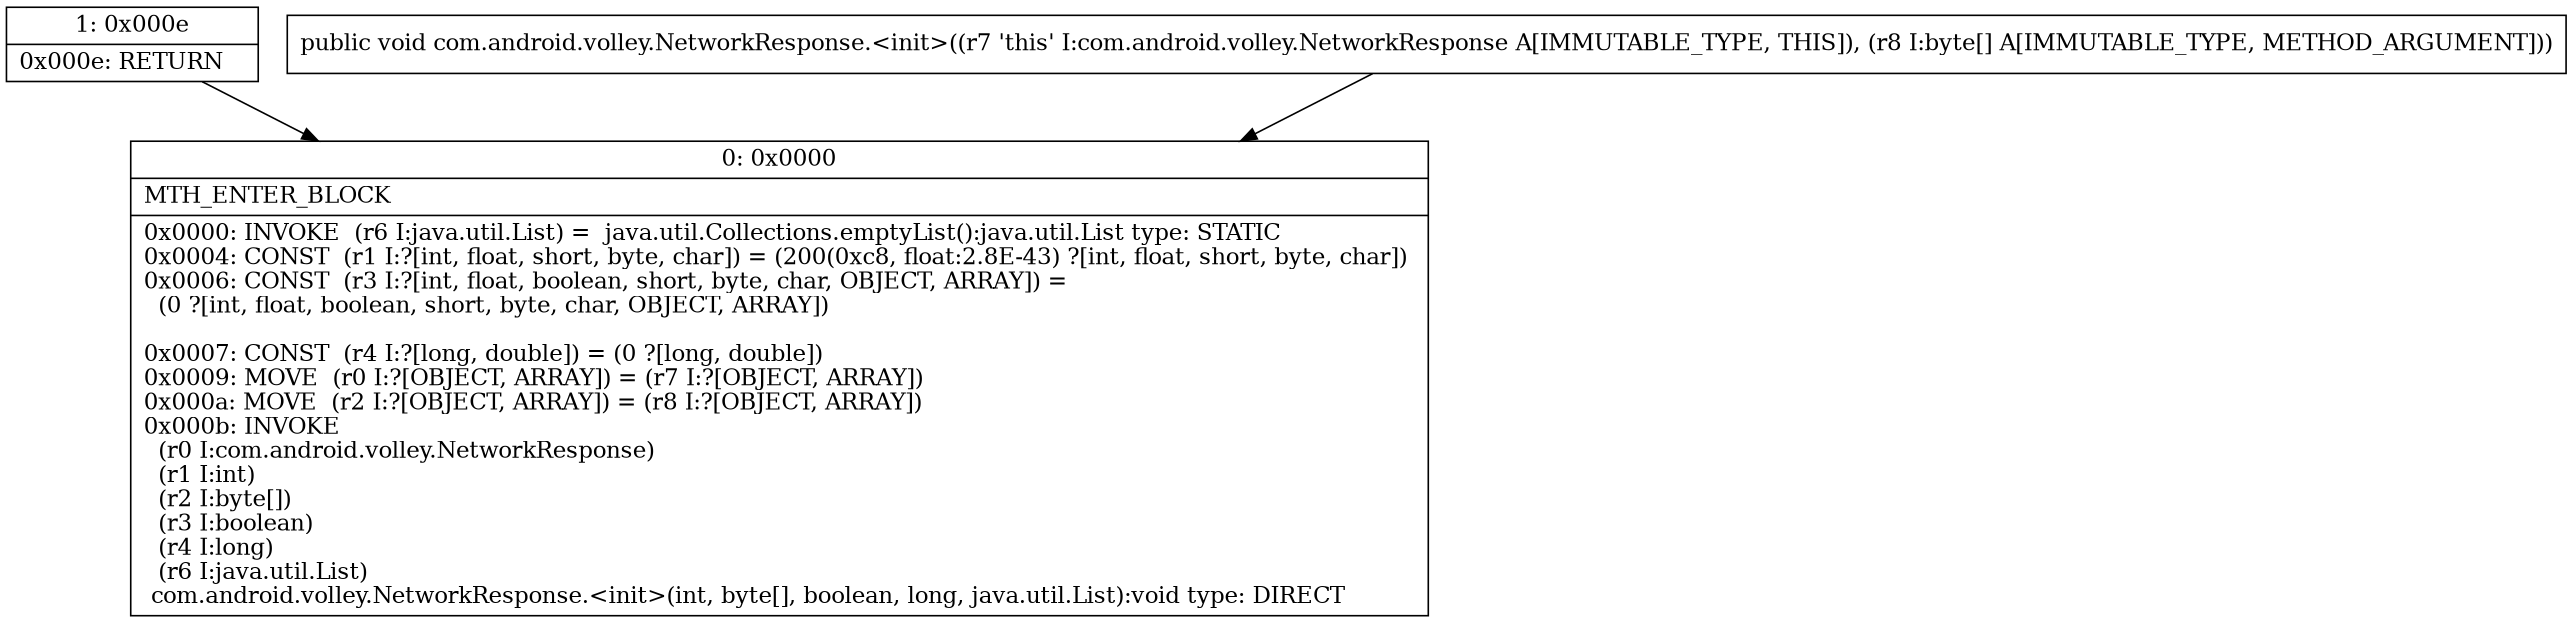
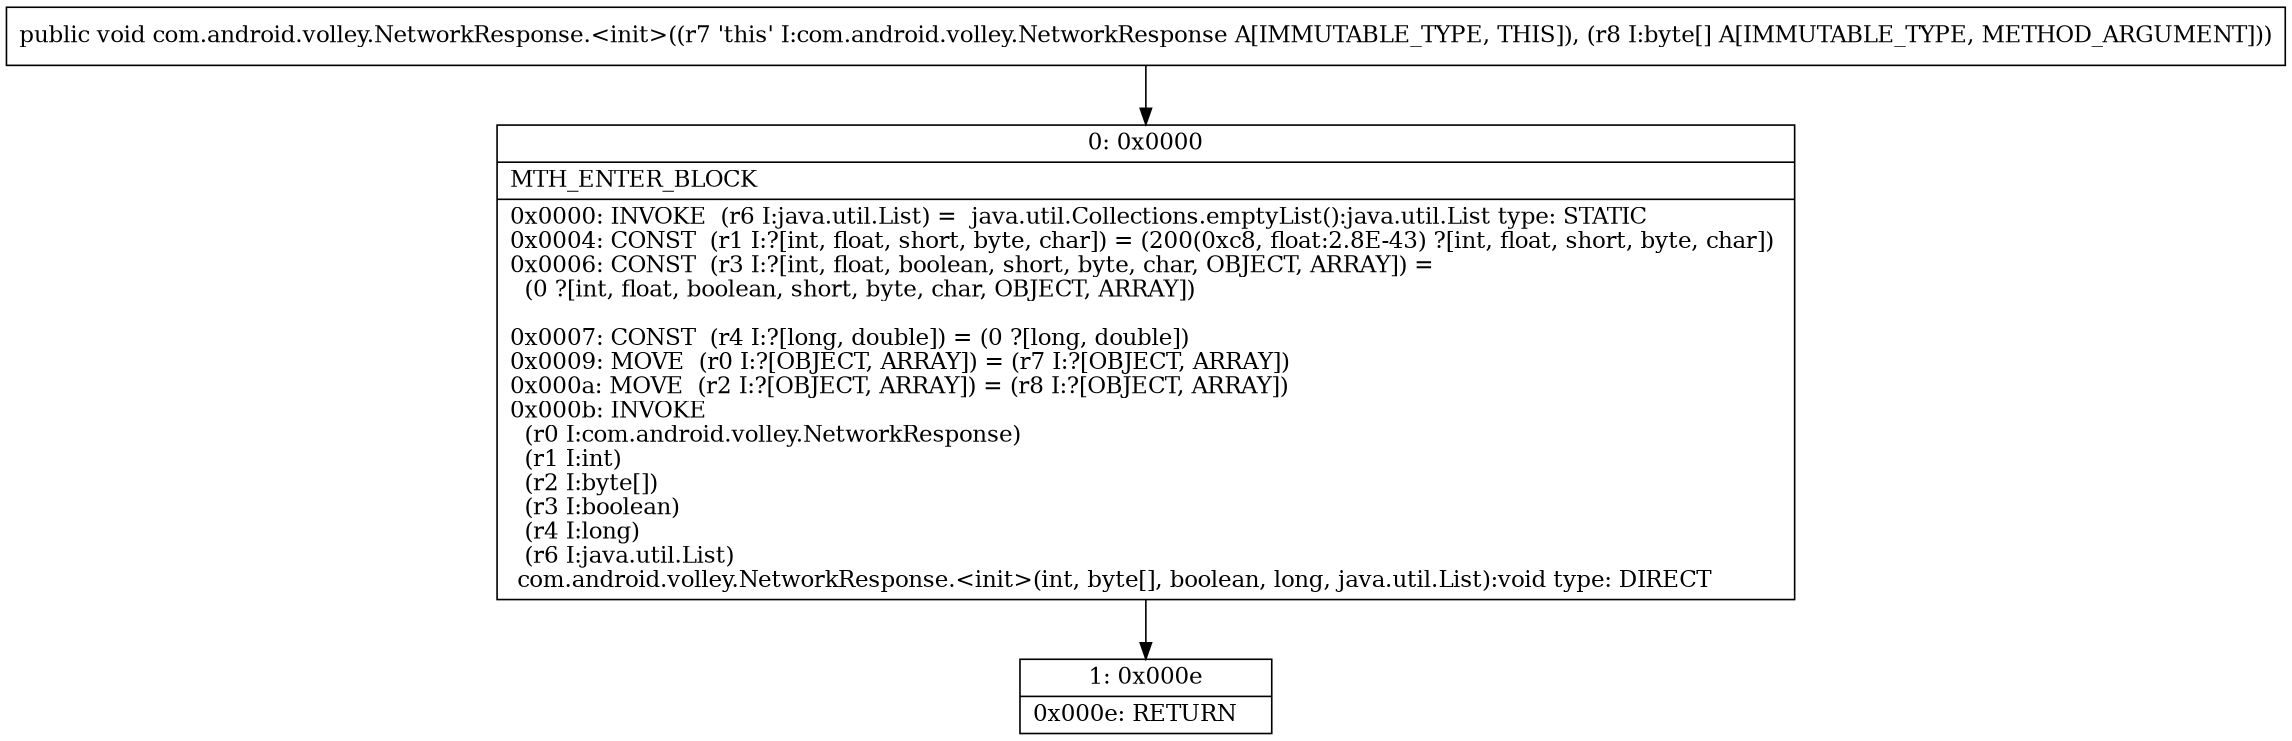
(253, 108) -> (1146, 621)
